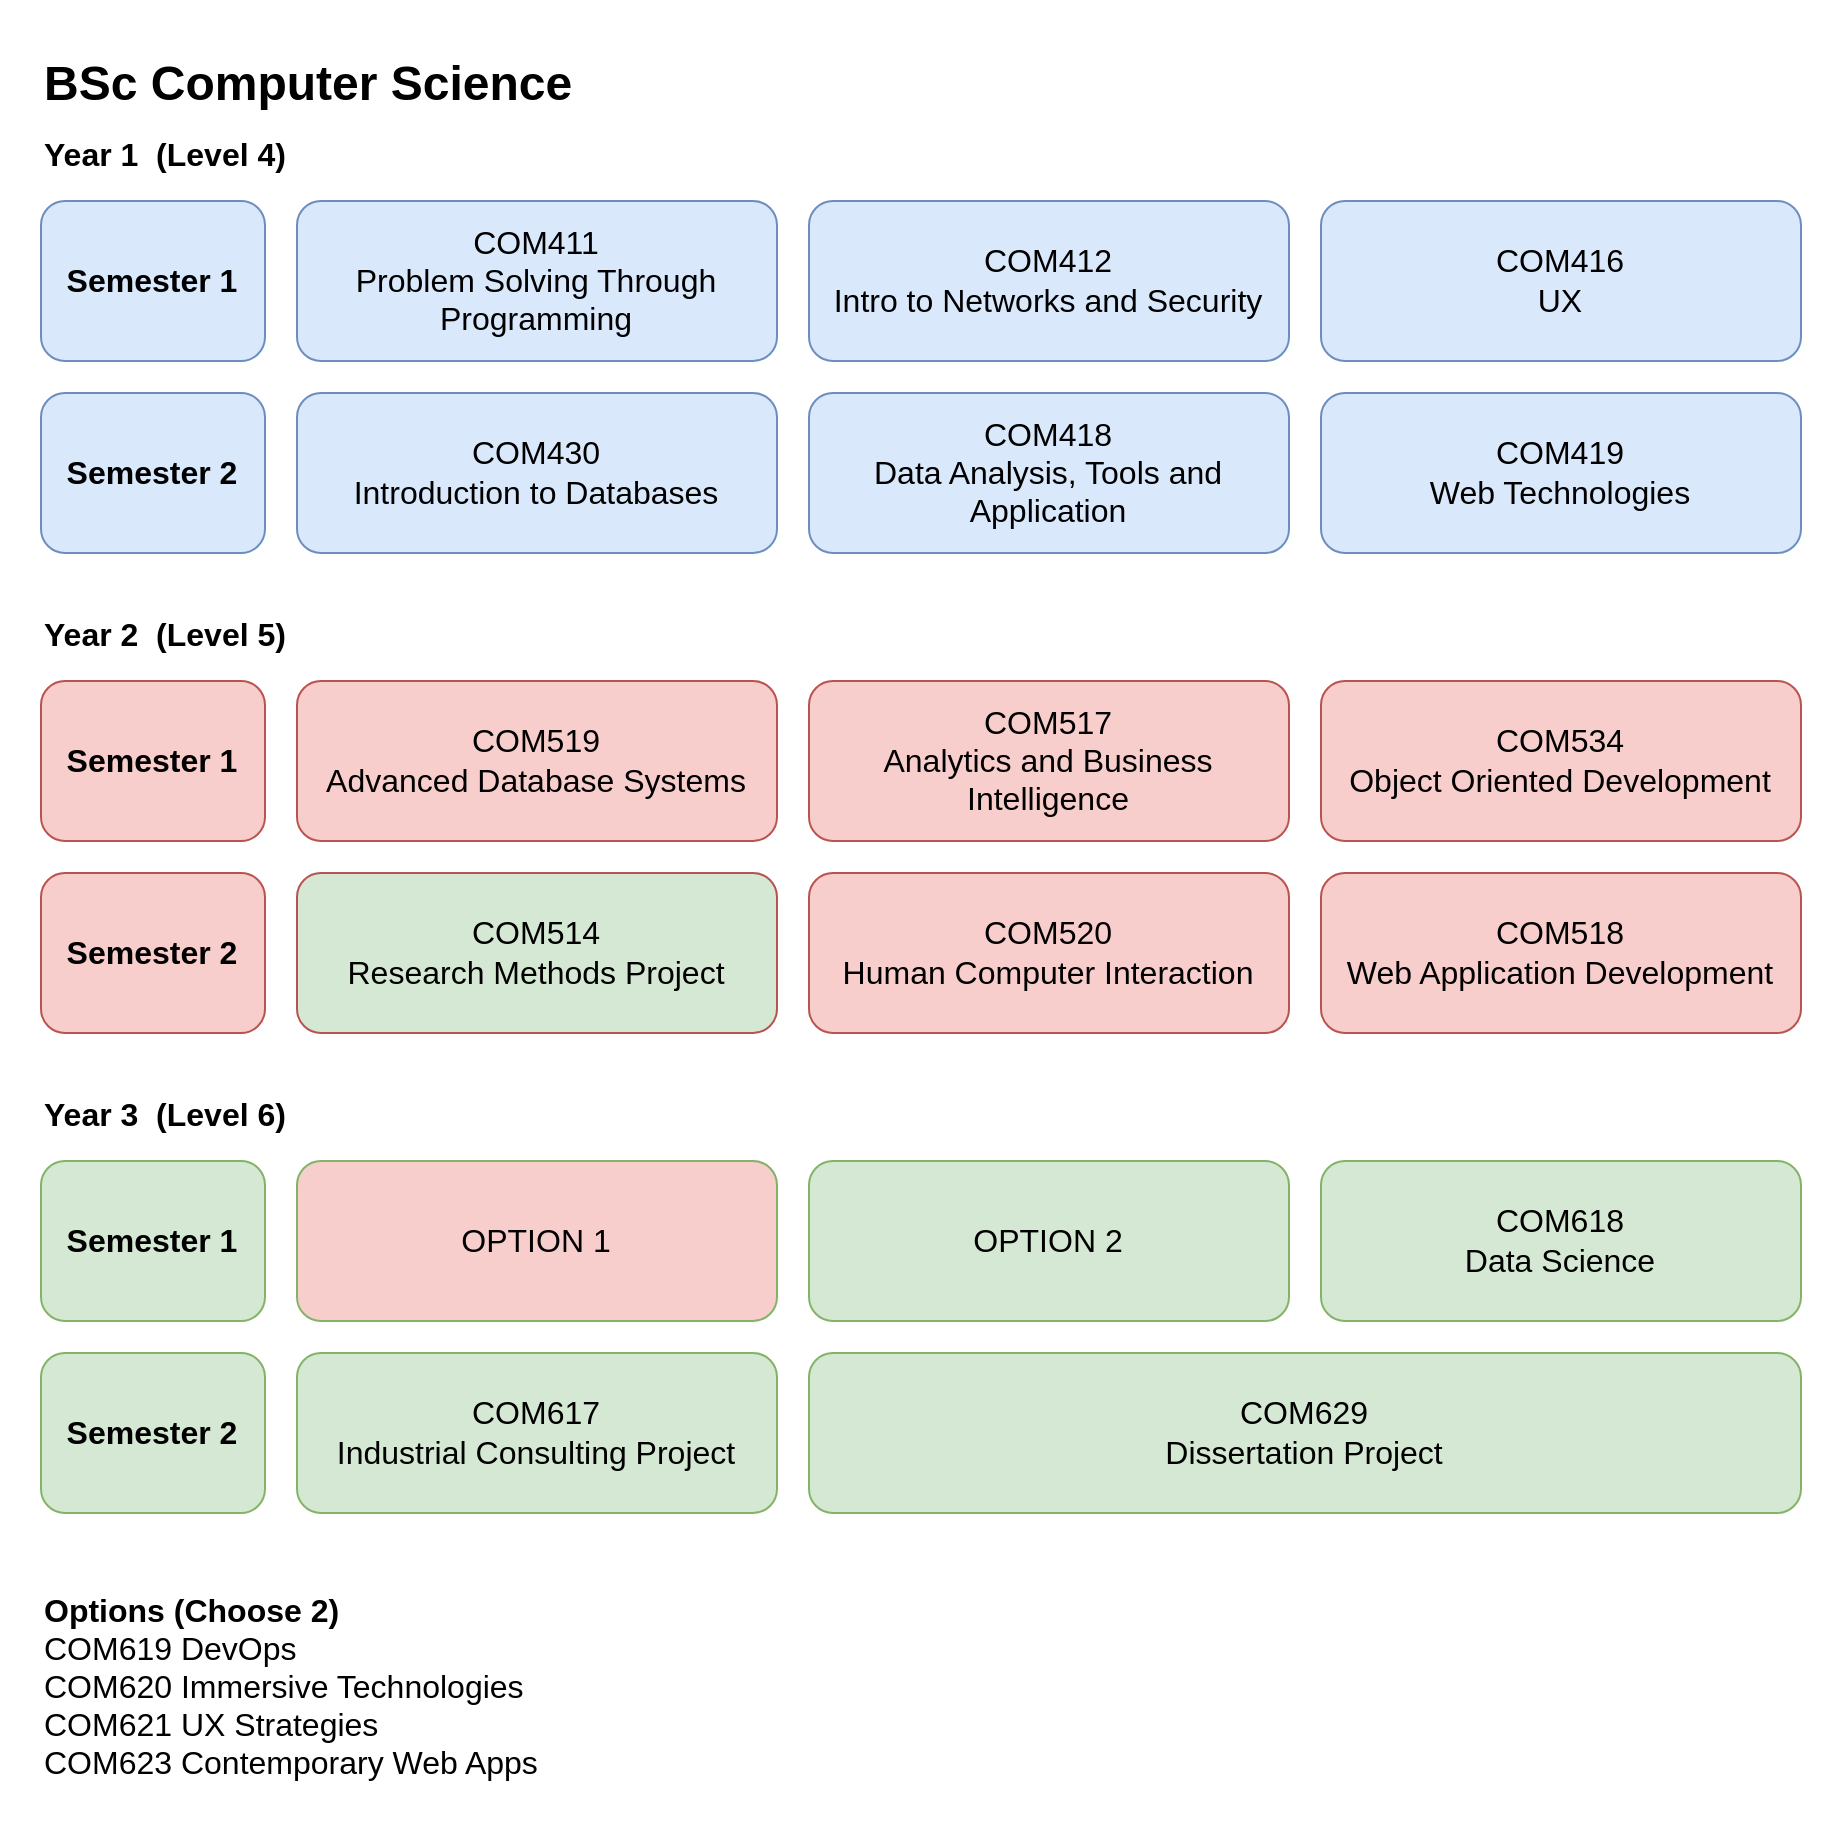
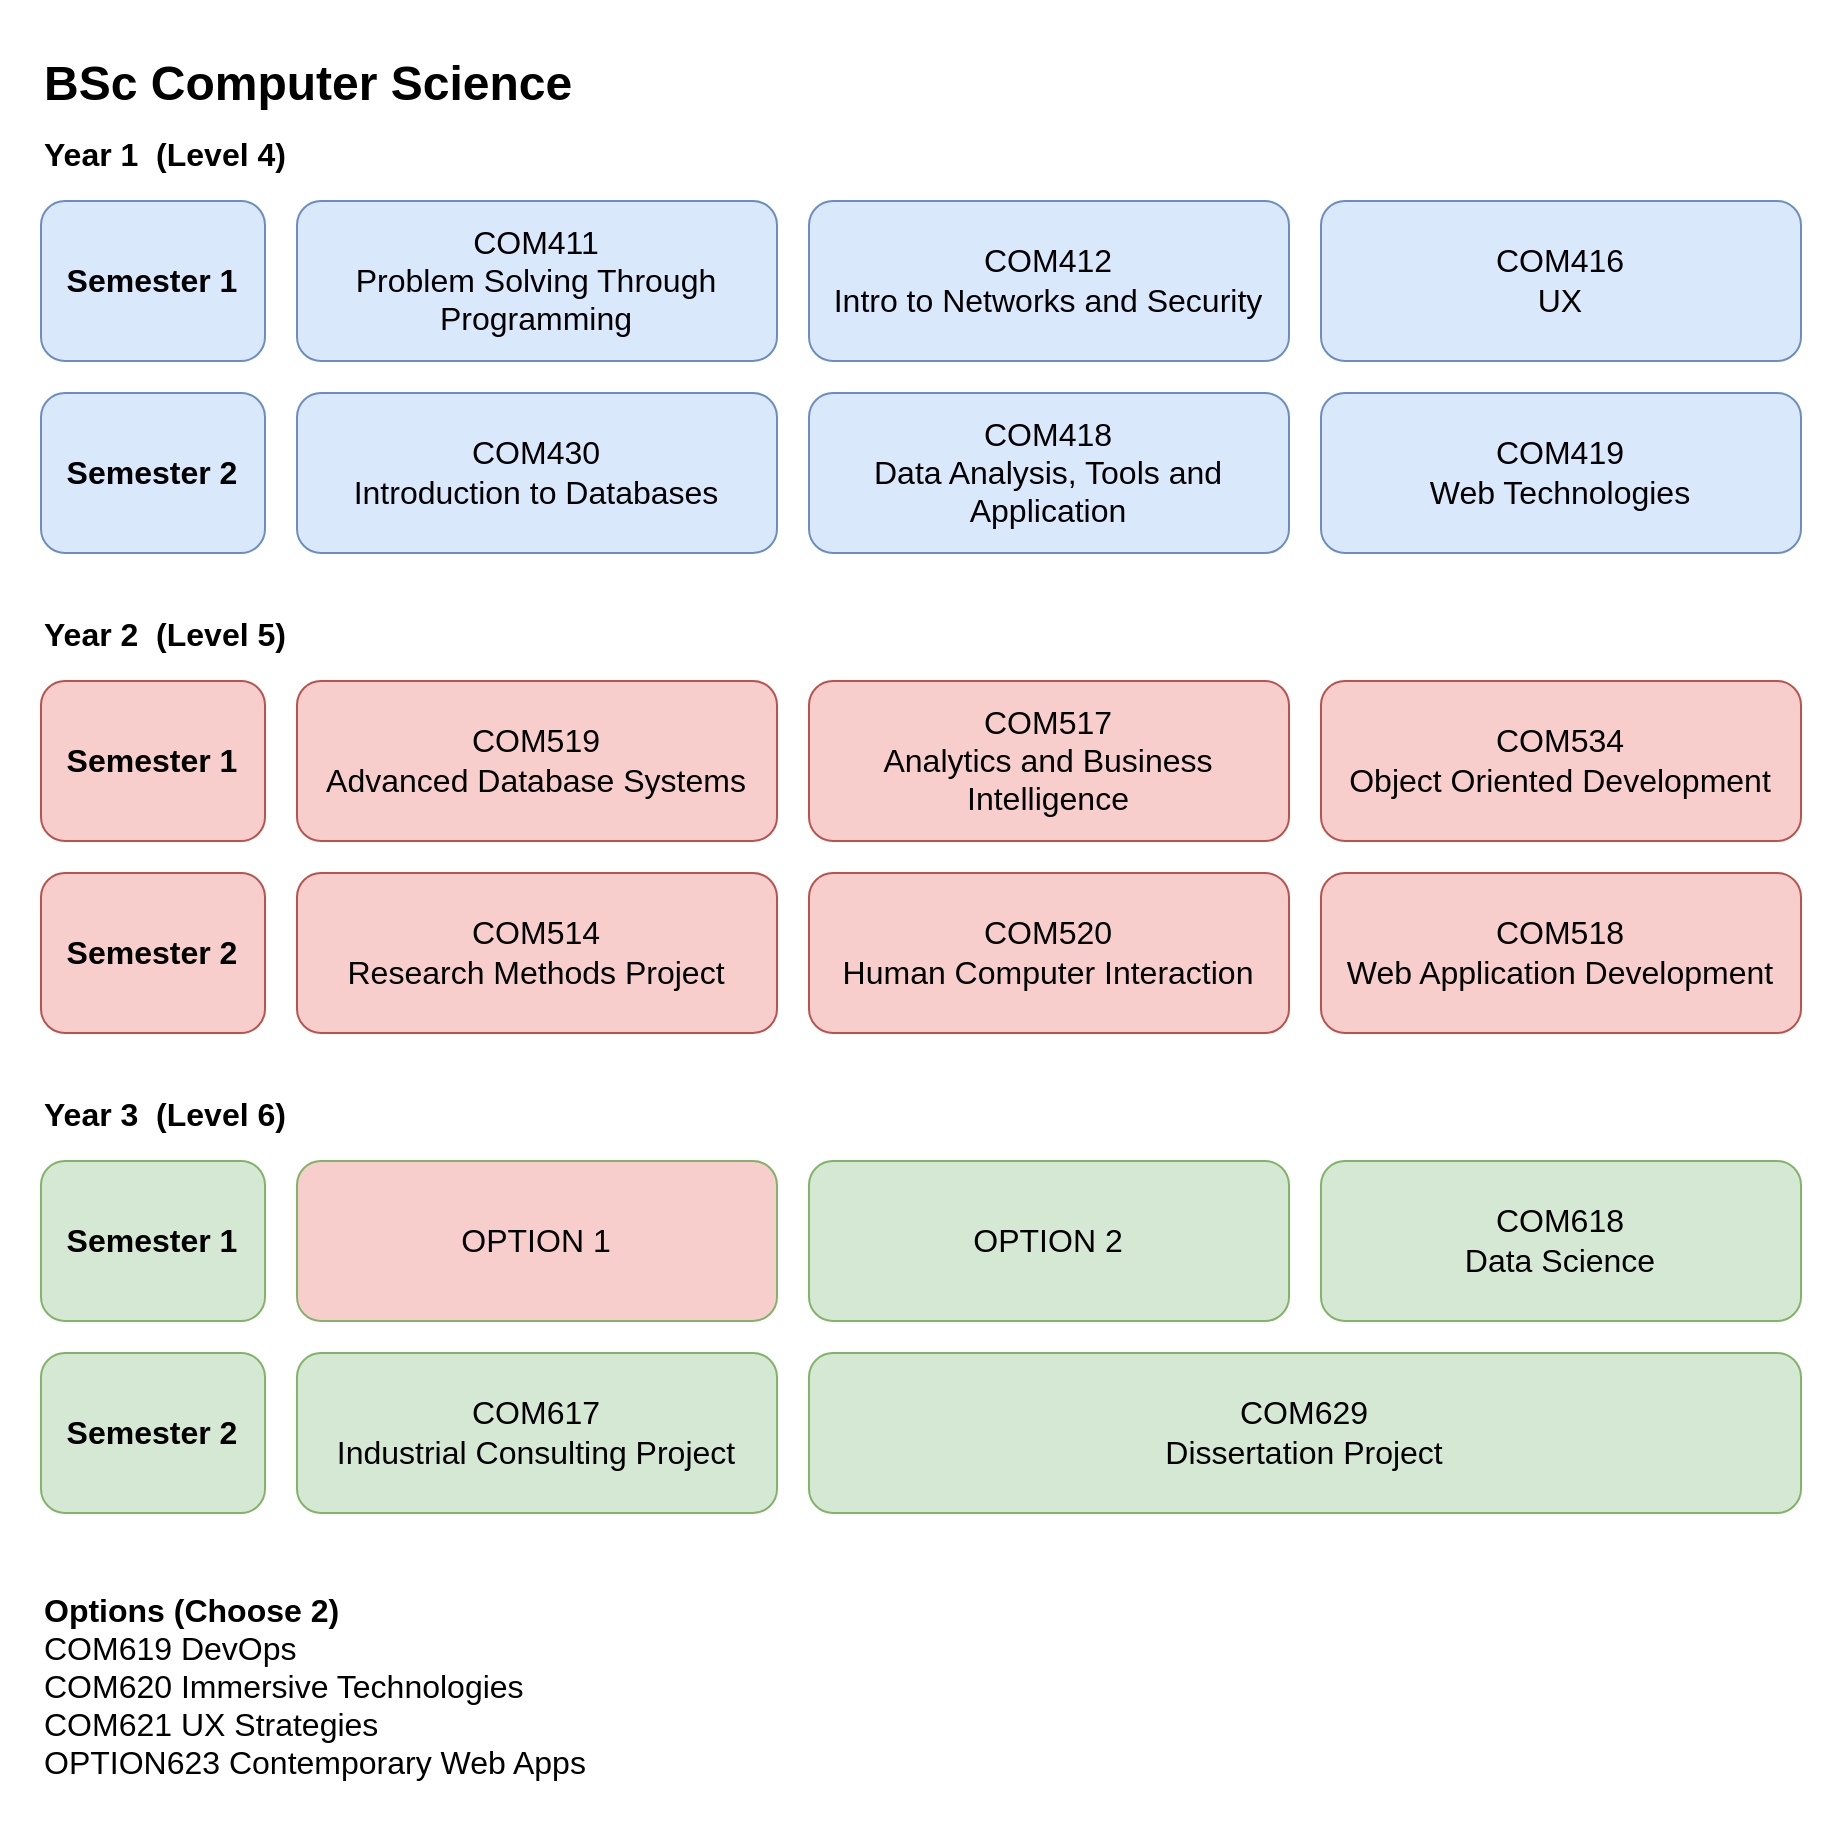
(537, 953) -> (537, 953)
(224, 1687) -> (244, 1687)
